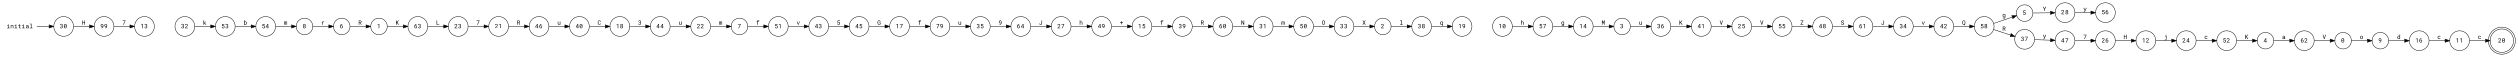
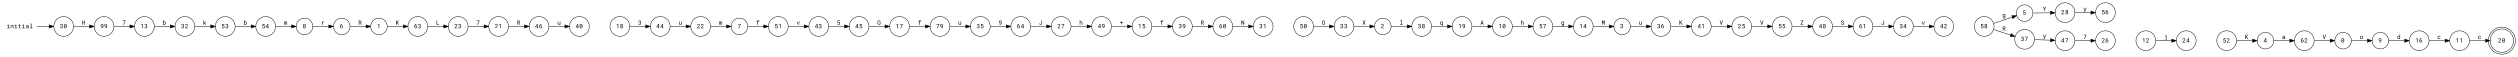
none -> (162, 26)
(597, 26) -> none
(1281, 26) -> none
none -> (1480, 26)
(1962, 26) -> none
(2123, 41) -> none
(2204, 41) -> none
